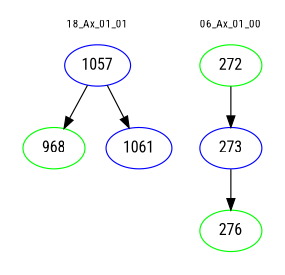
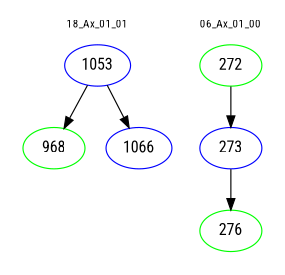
(98, 65) -> (98, 65)
(139, 148) -> (139, 148)
